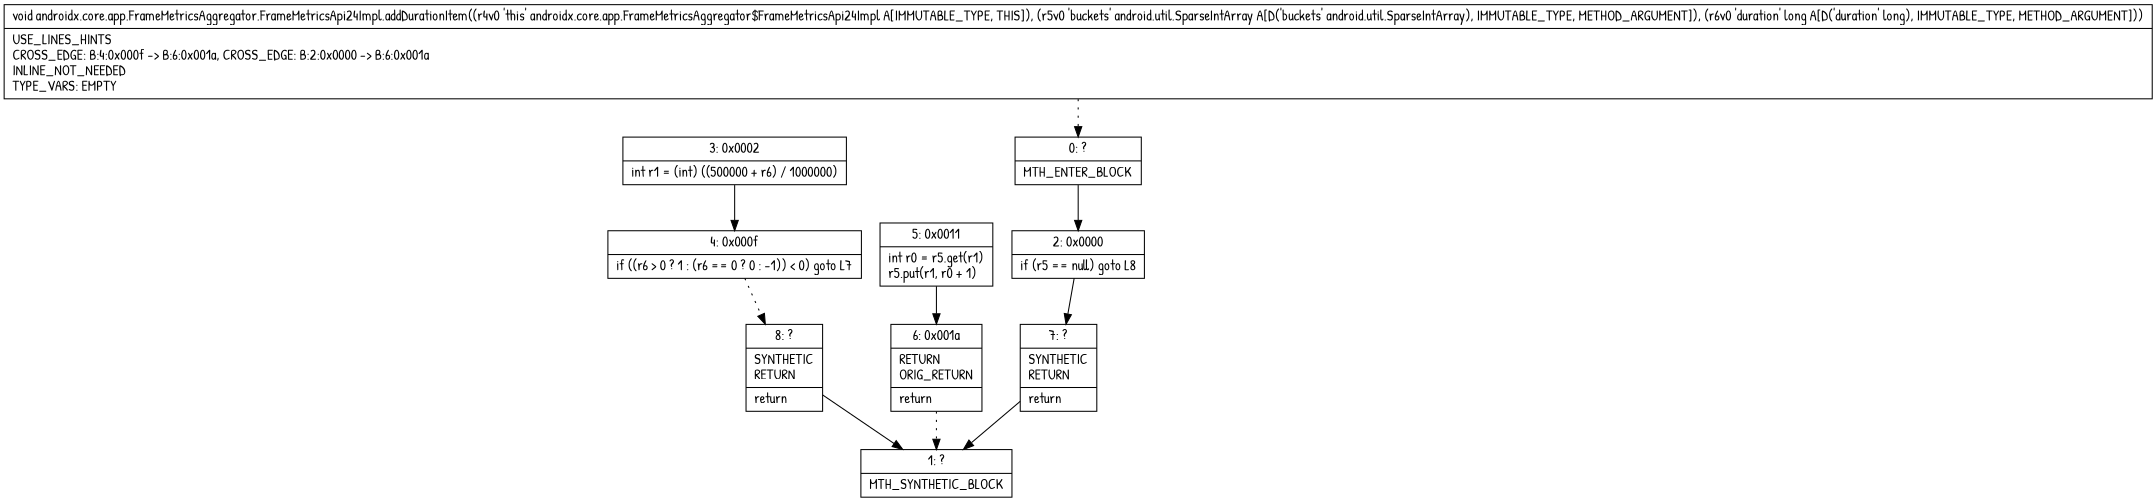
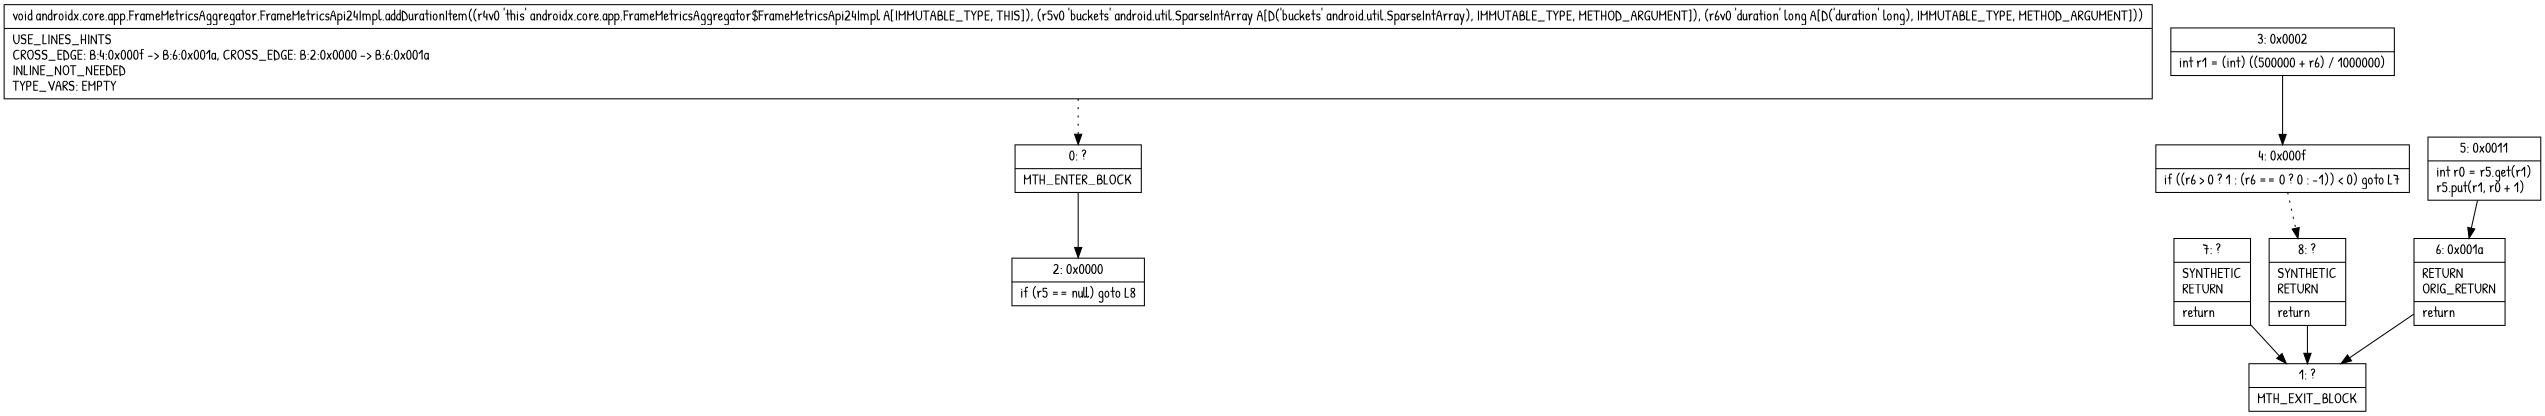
(1071, 296) -> none
(936, 425) -> (2382, 336)
(936, 485) -> (2307, 399)
